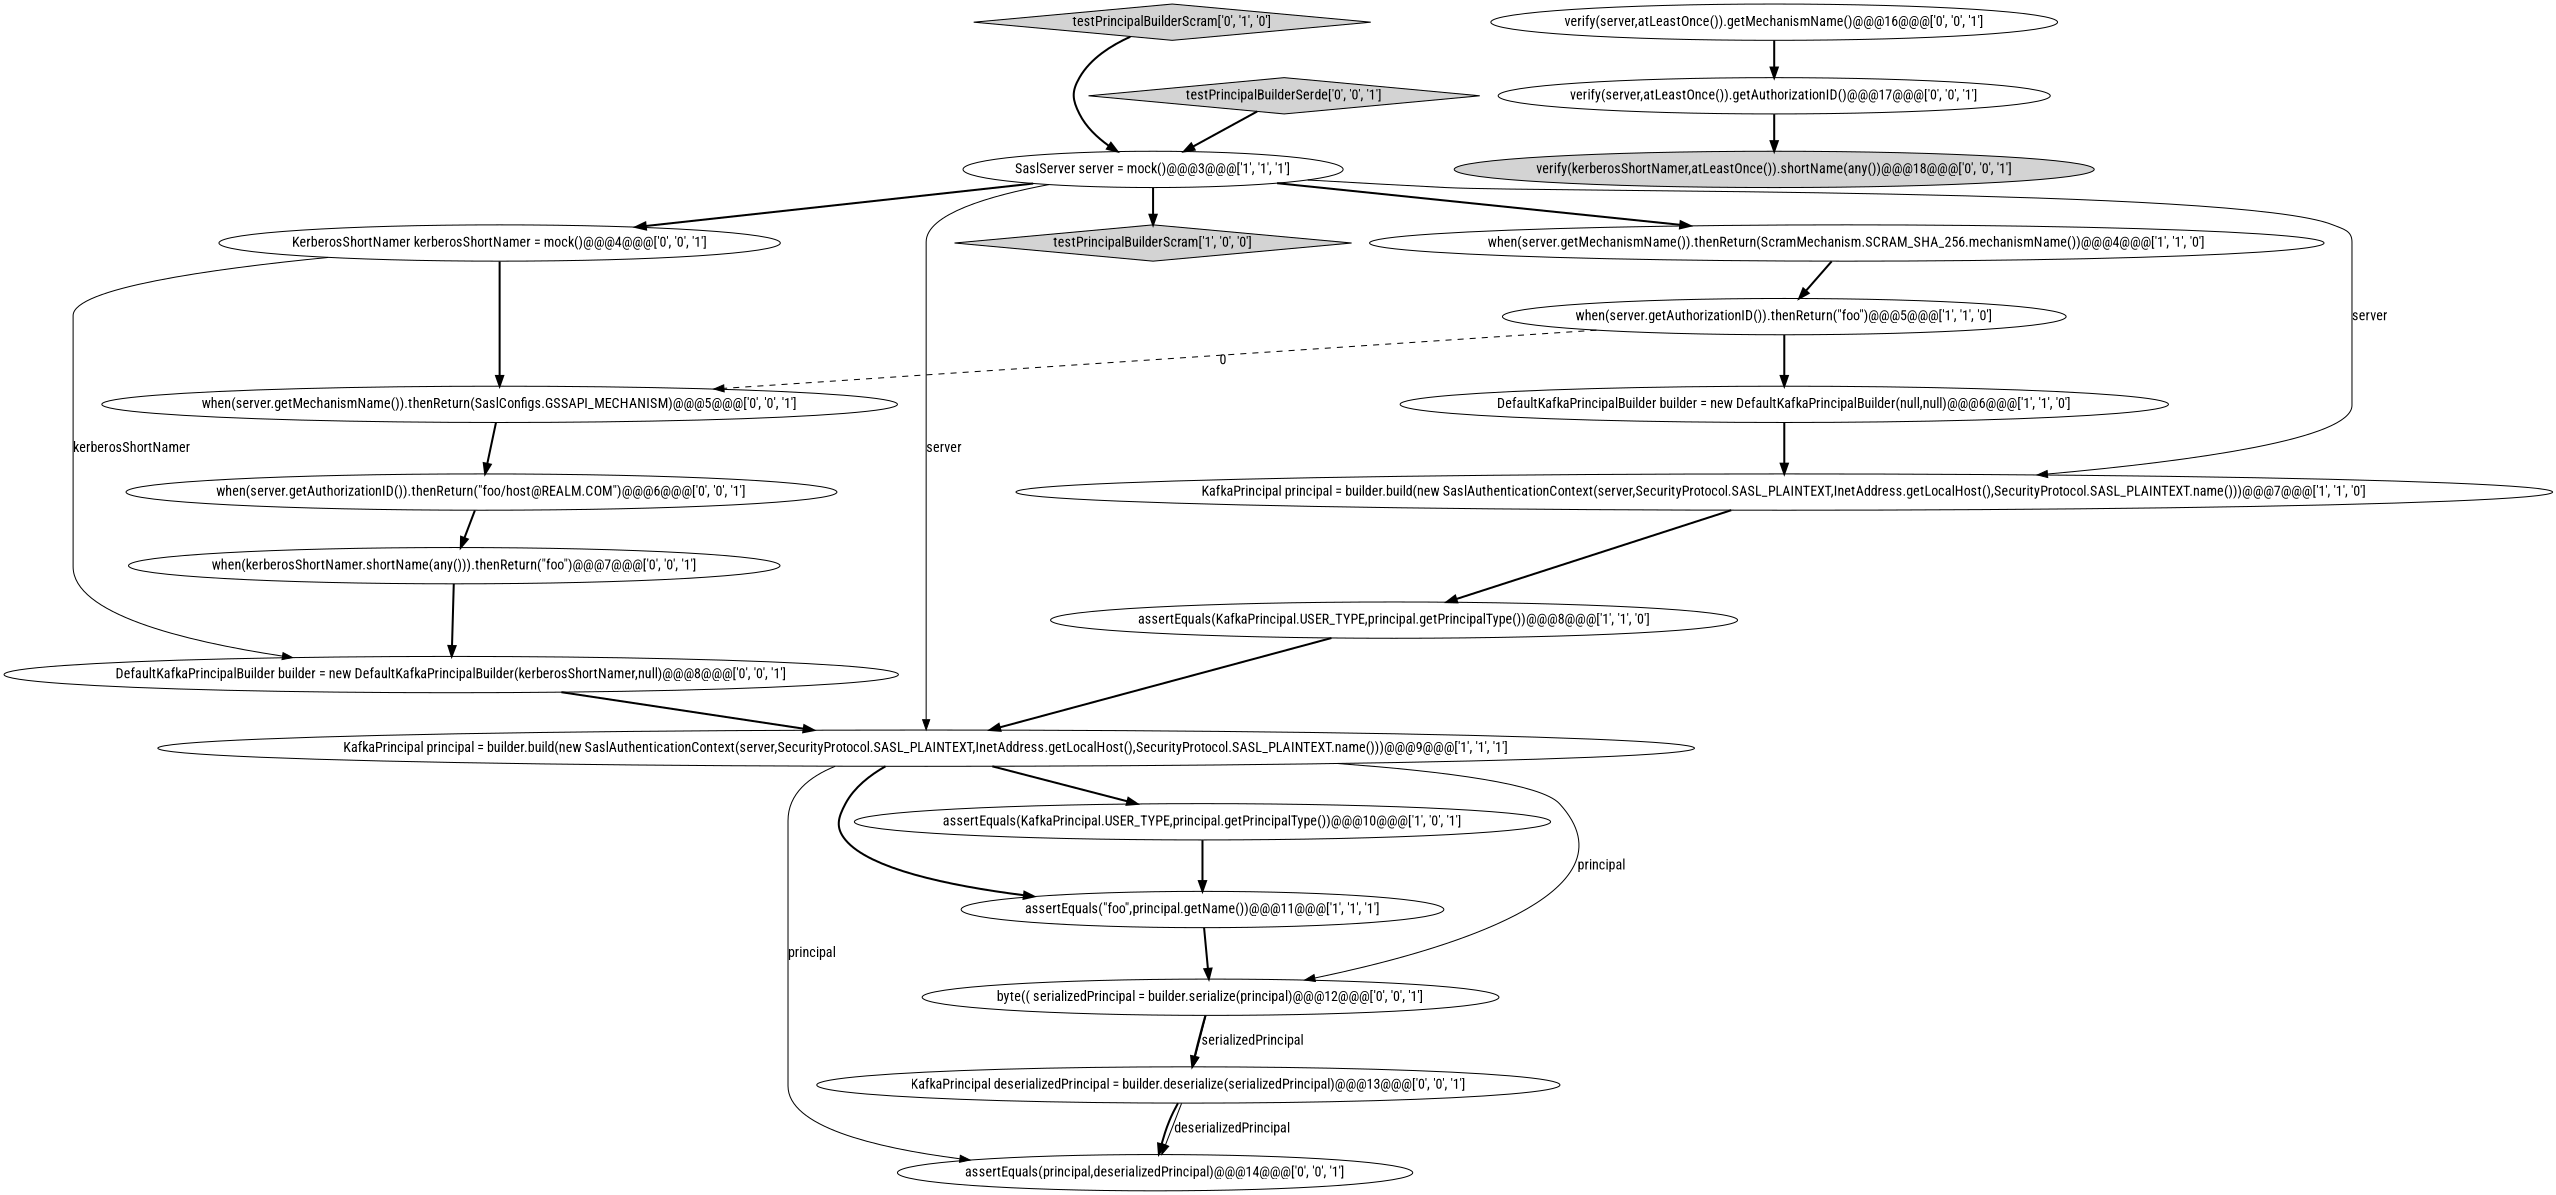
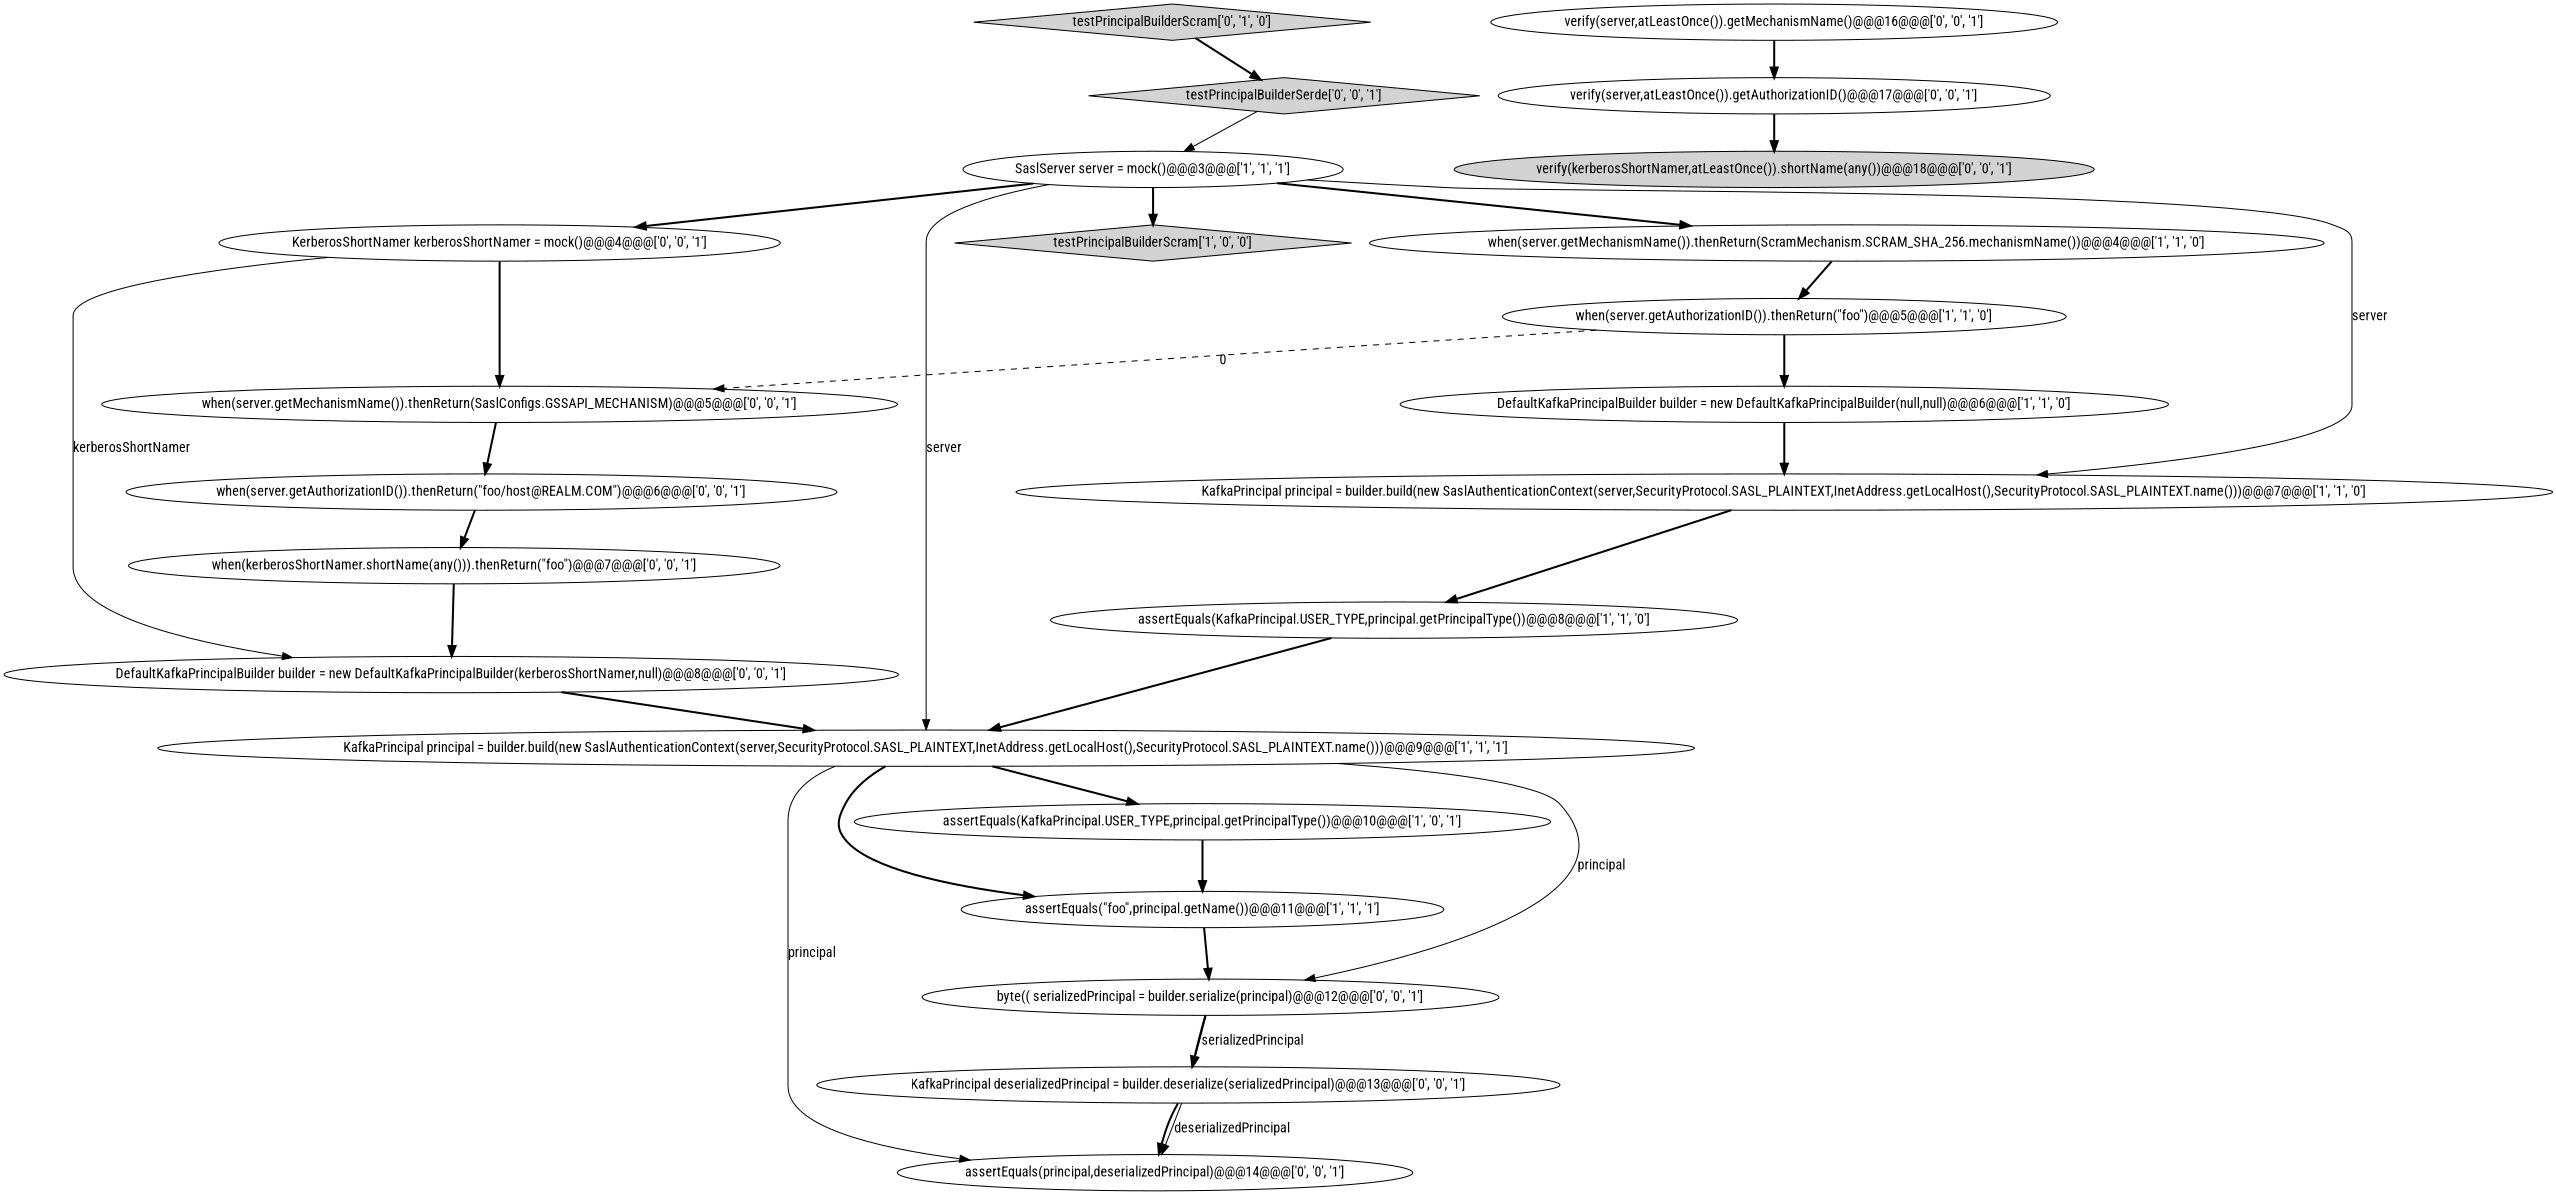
(1076, 85) -> (1224, 56)
(1225, 129) -> (1225, 129)
